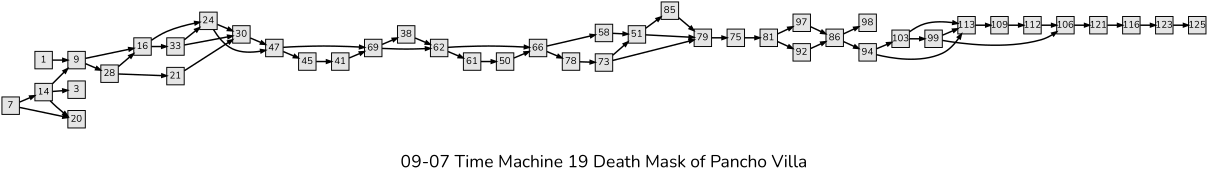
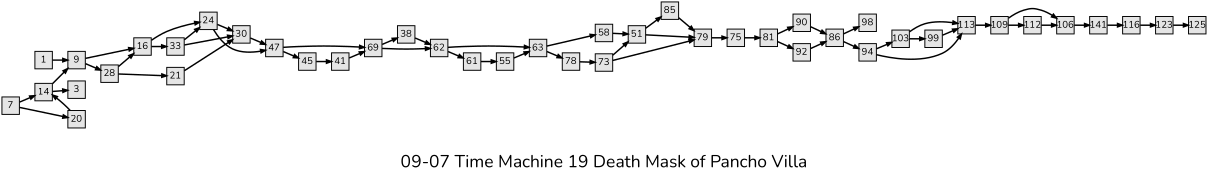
(802, 23) -> (802, 23)
(1098, 25) -> (1098, 25)
(998, 45) -> (1030, 9)
(538, 48) -> (538, 48)
(505, 62) -> (505, 62)
(57, 107) -> (64, 104)
